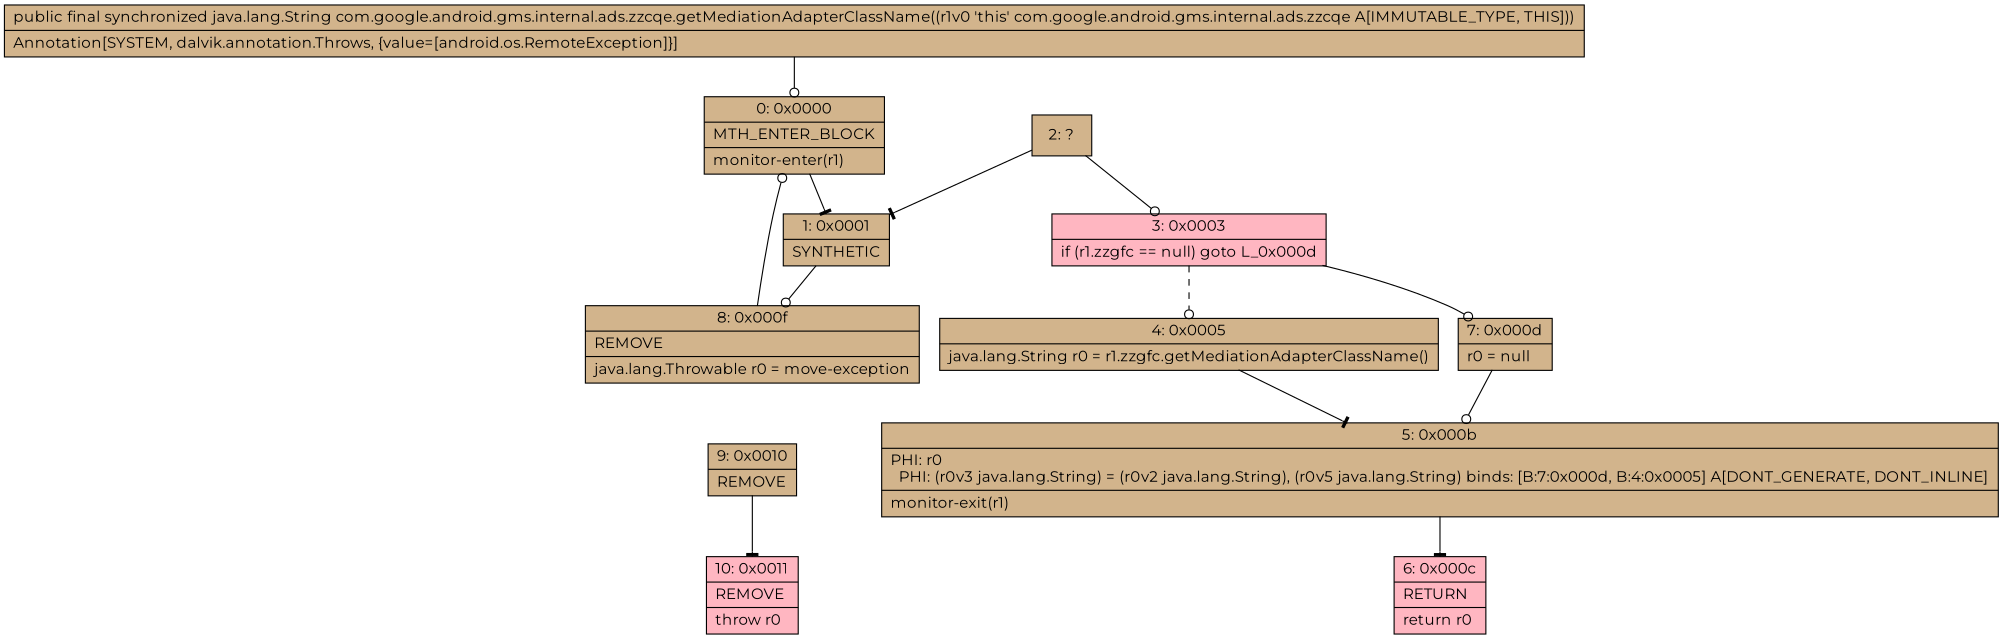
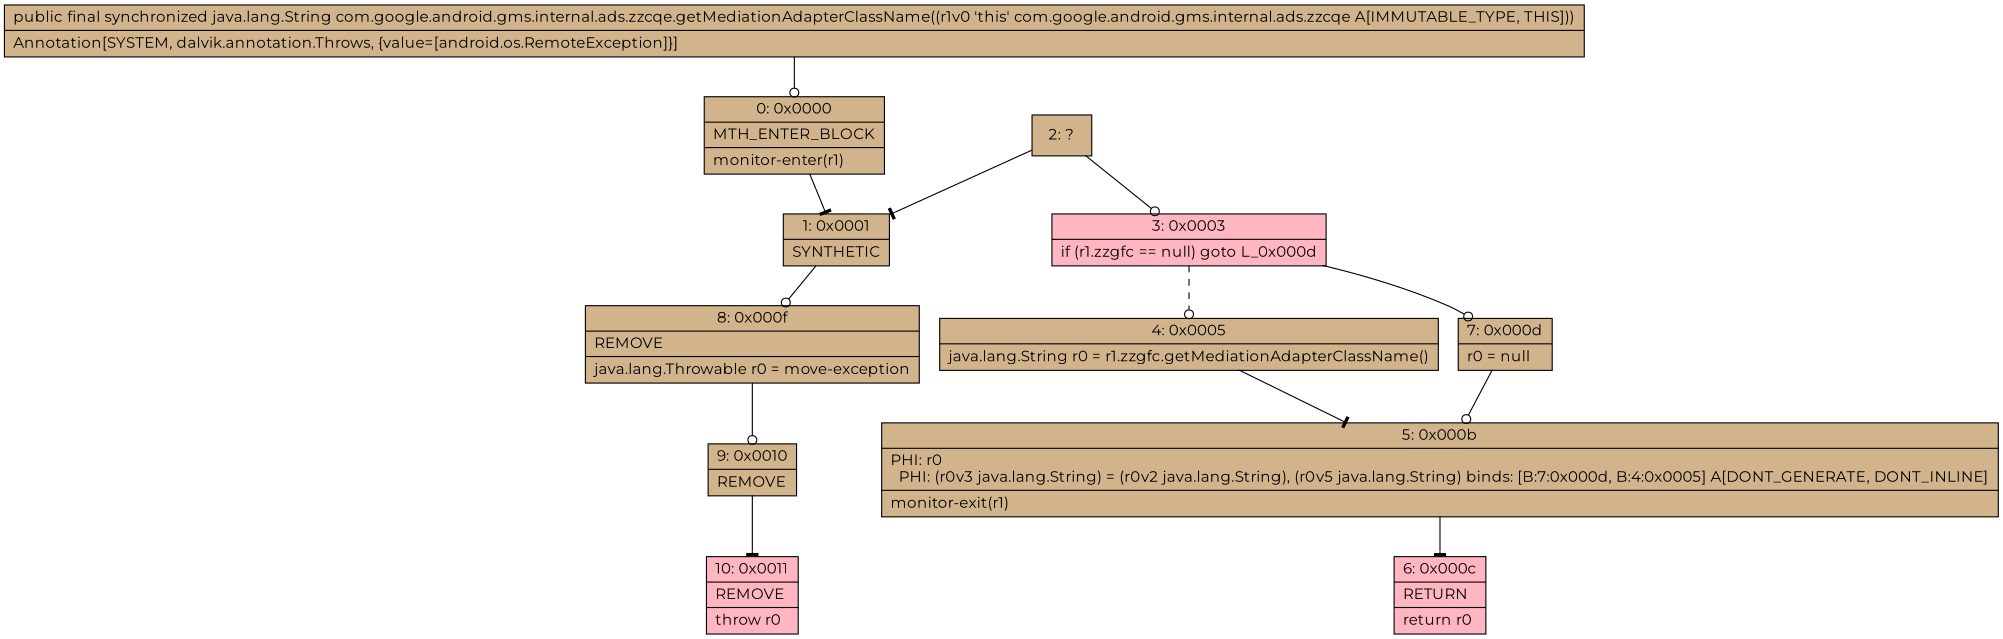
(767, 244) -> (752, 409)
